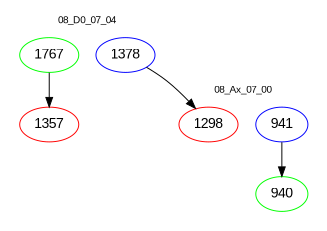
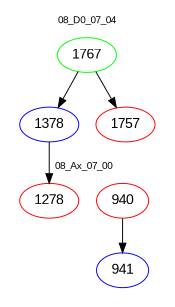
none -> (71, 85)
(49, 125) -> (125, 125)
(208, 125) -> (49, 201)
(282, 155) -> (123, 231)
(282, 194) -> (123, 201)
